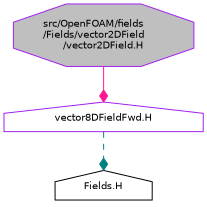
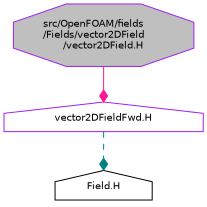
(104, 118) -> (104, 118)
(104, 187) -> (104, 187)
